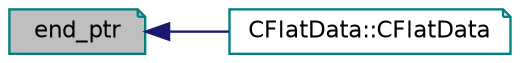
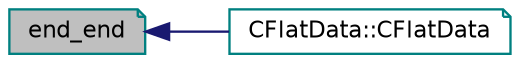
(77, 32) -> (77, 32)
